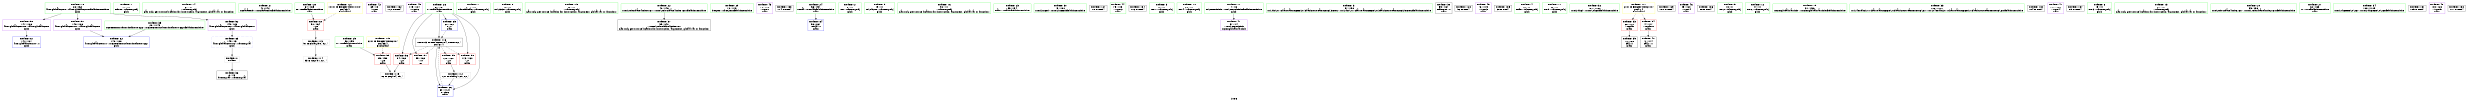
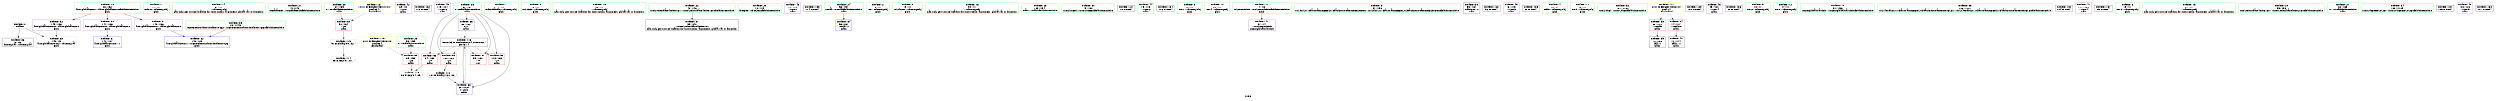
(439, 25) -> (442, 31)
(232, 51) -> (34, 32)
